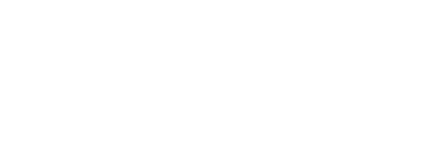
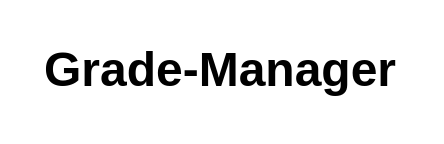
none -> (221, 71)
